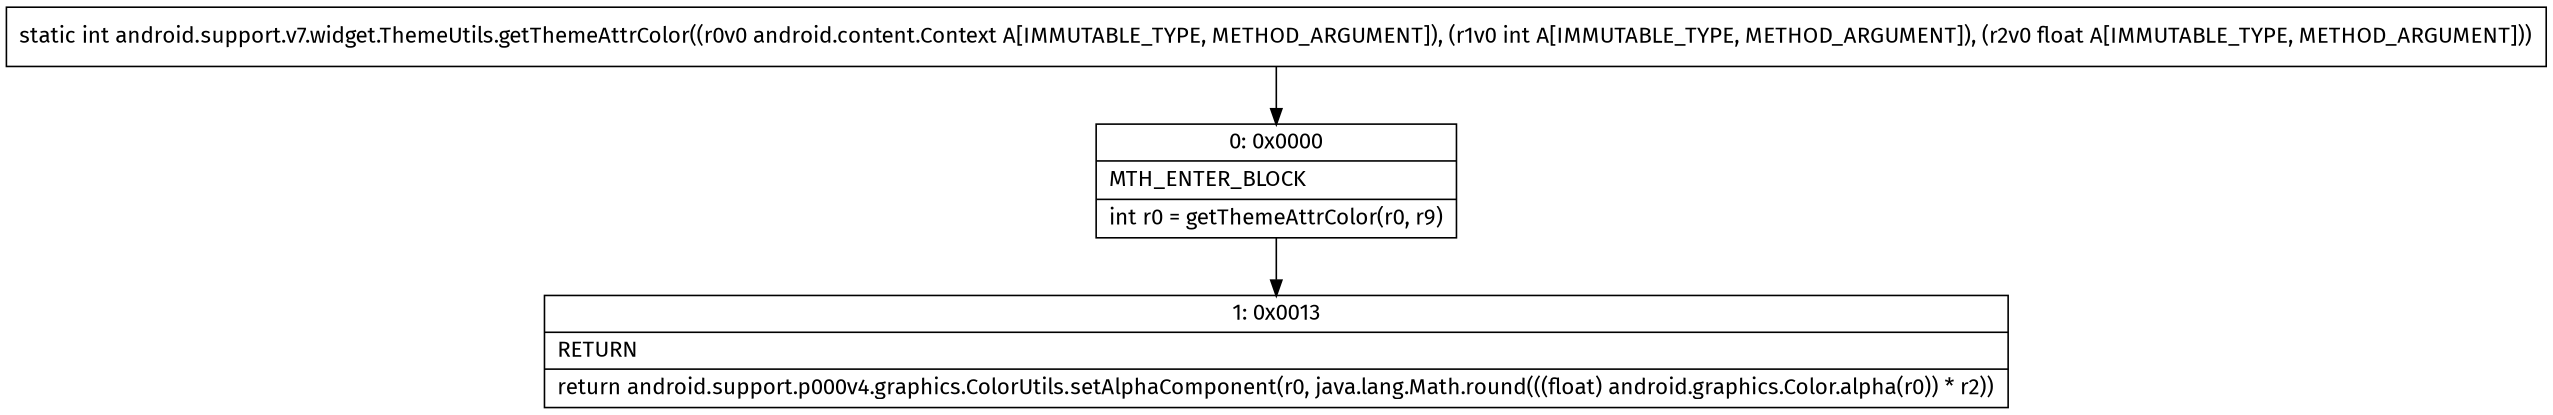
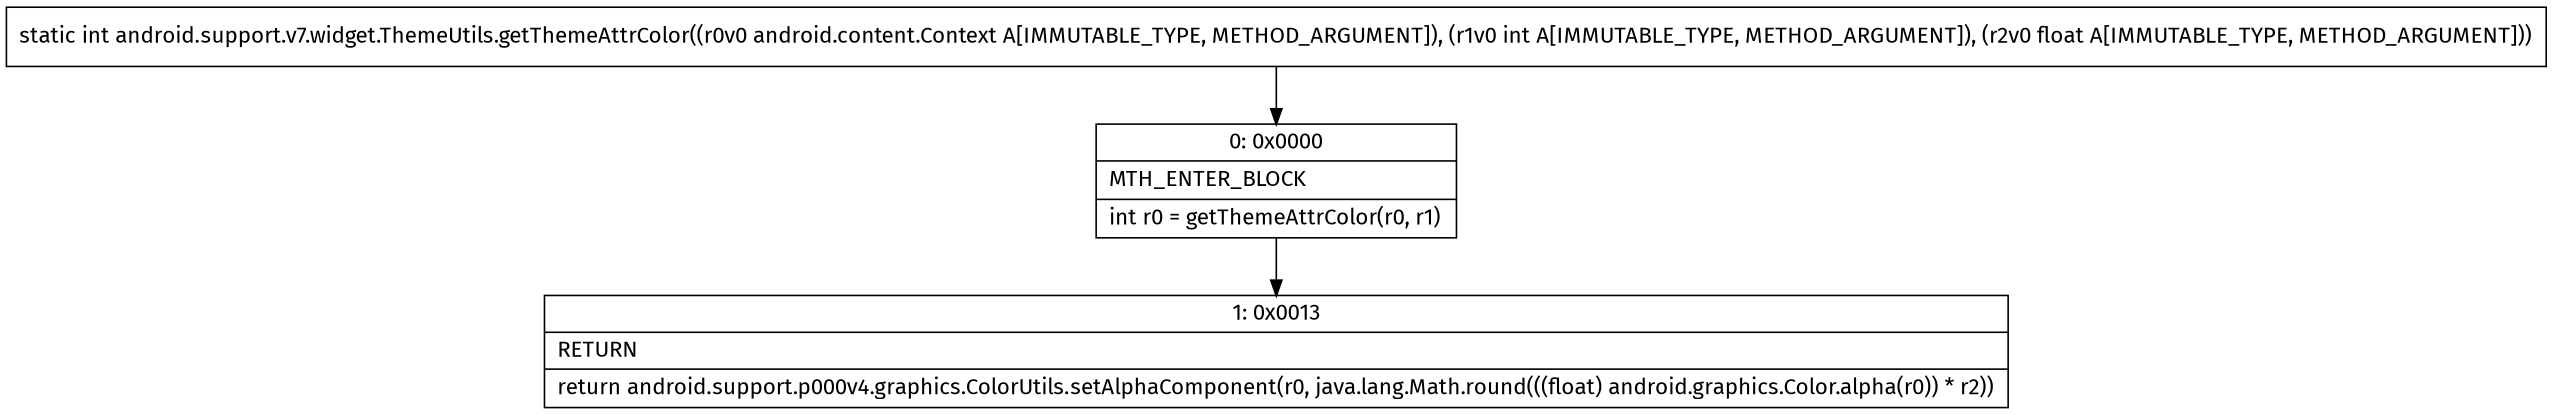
(1276, 218) -> (1276, 218)
